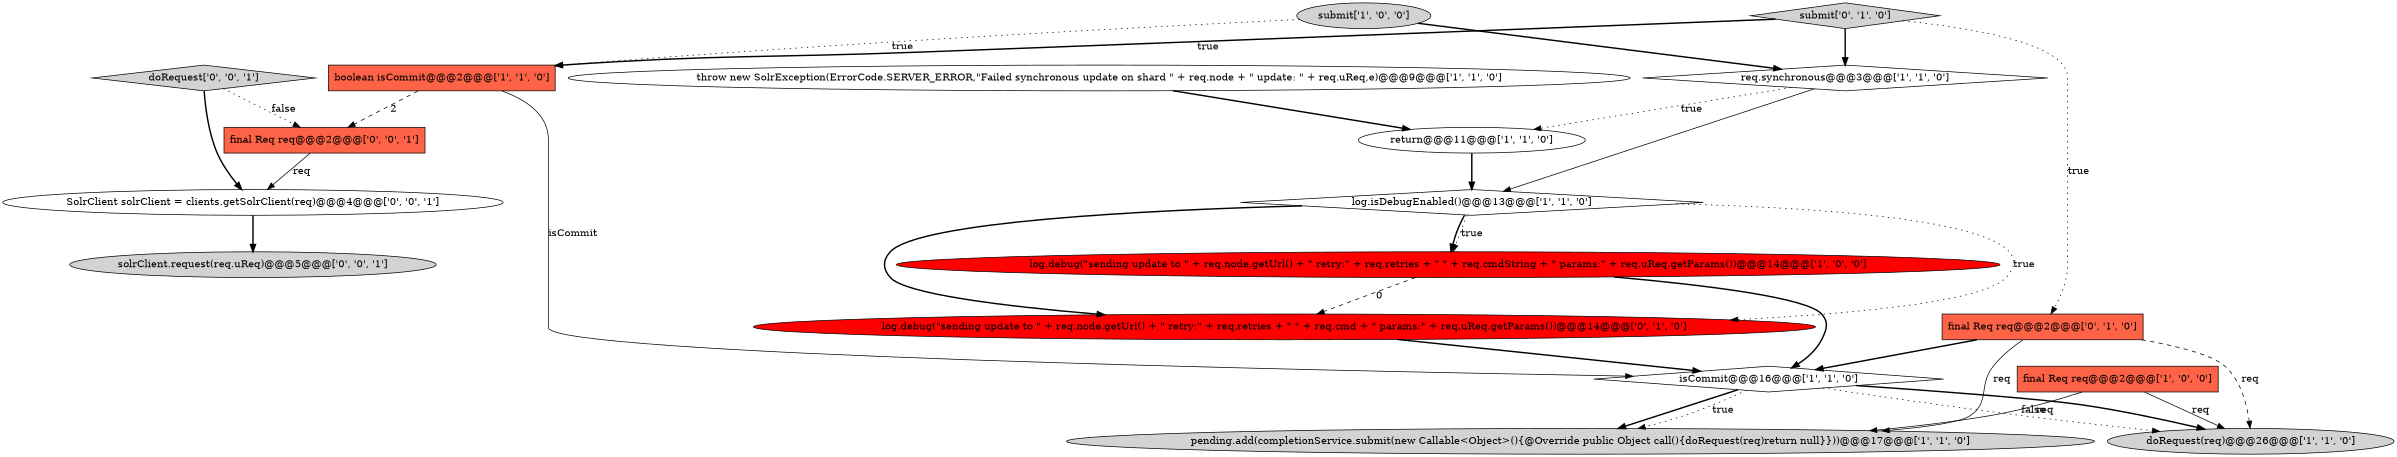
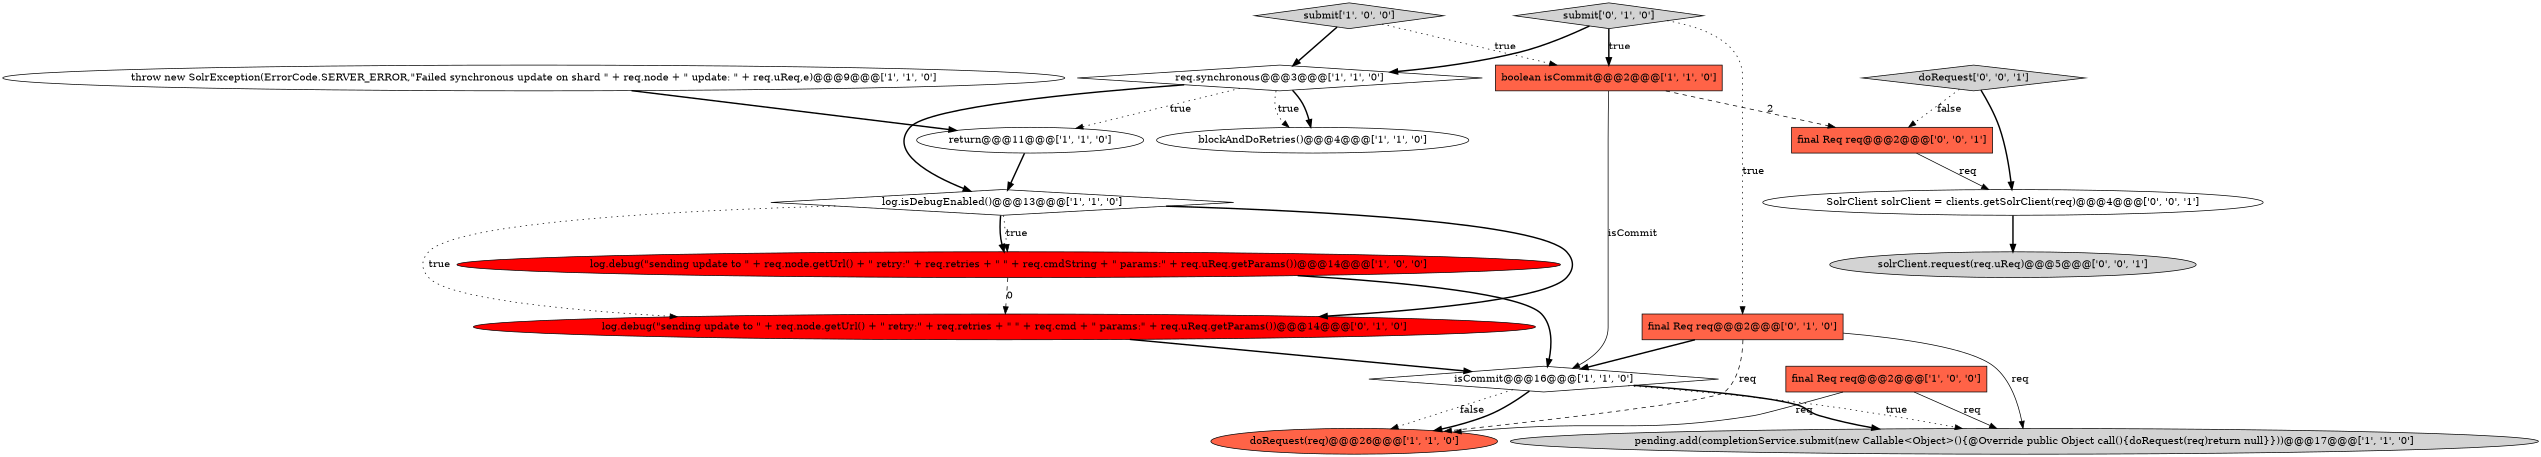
(1364, 16) -> (1349, 16)
(1662, 139) -> (998, 104)
none -> (1313, 140)
(2251, 441) -> (1354, 441)
